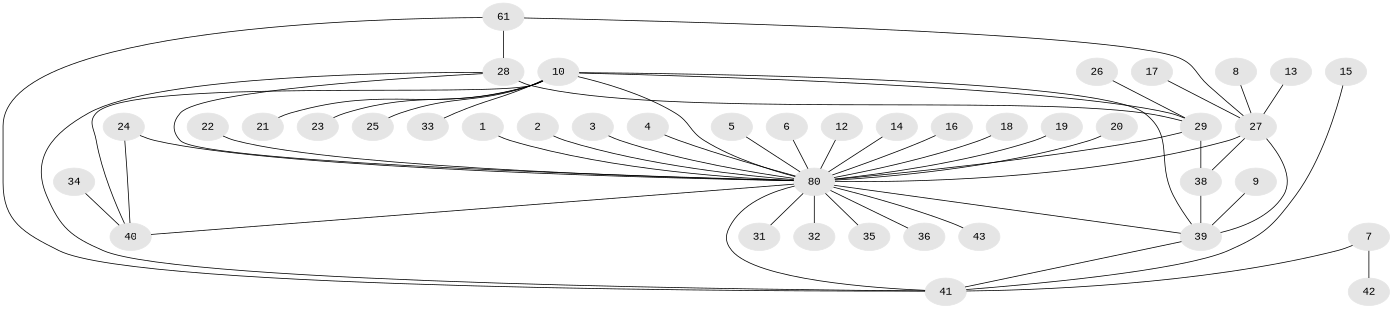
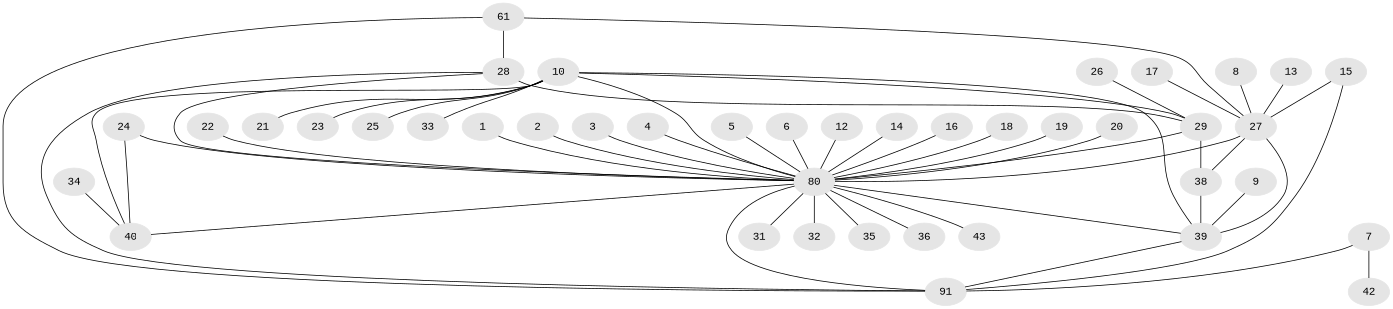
none -> (1301, 99)
(946, 292) -> (946, 292)
